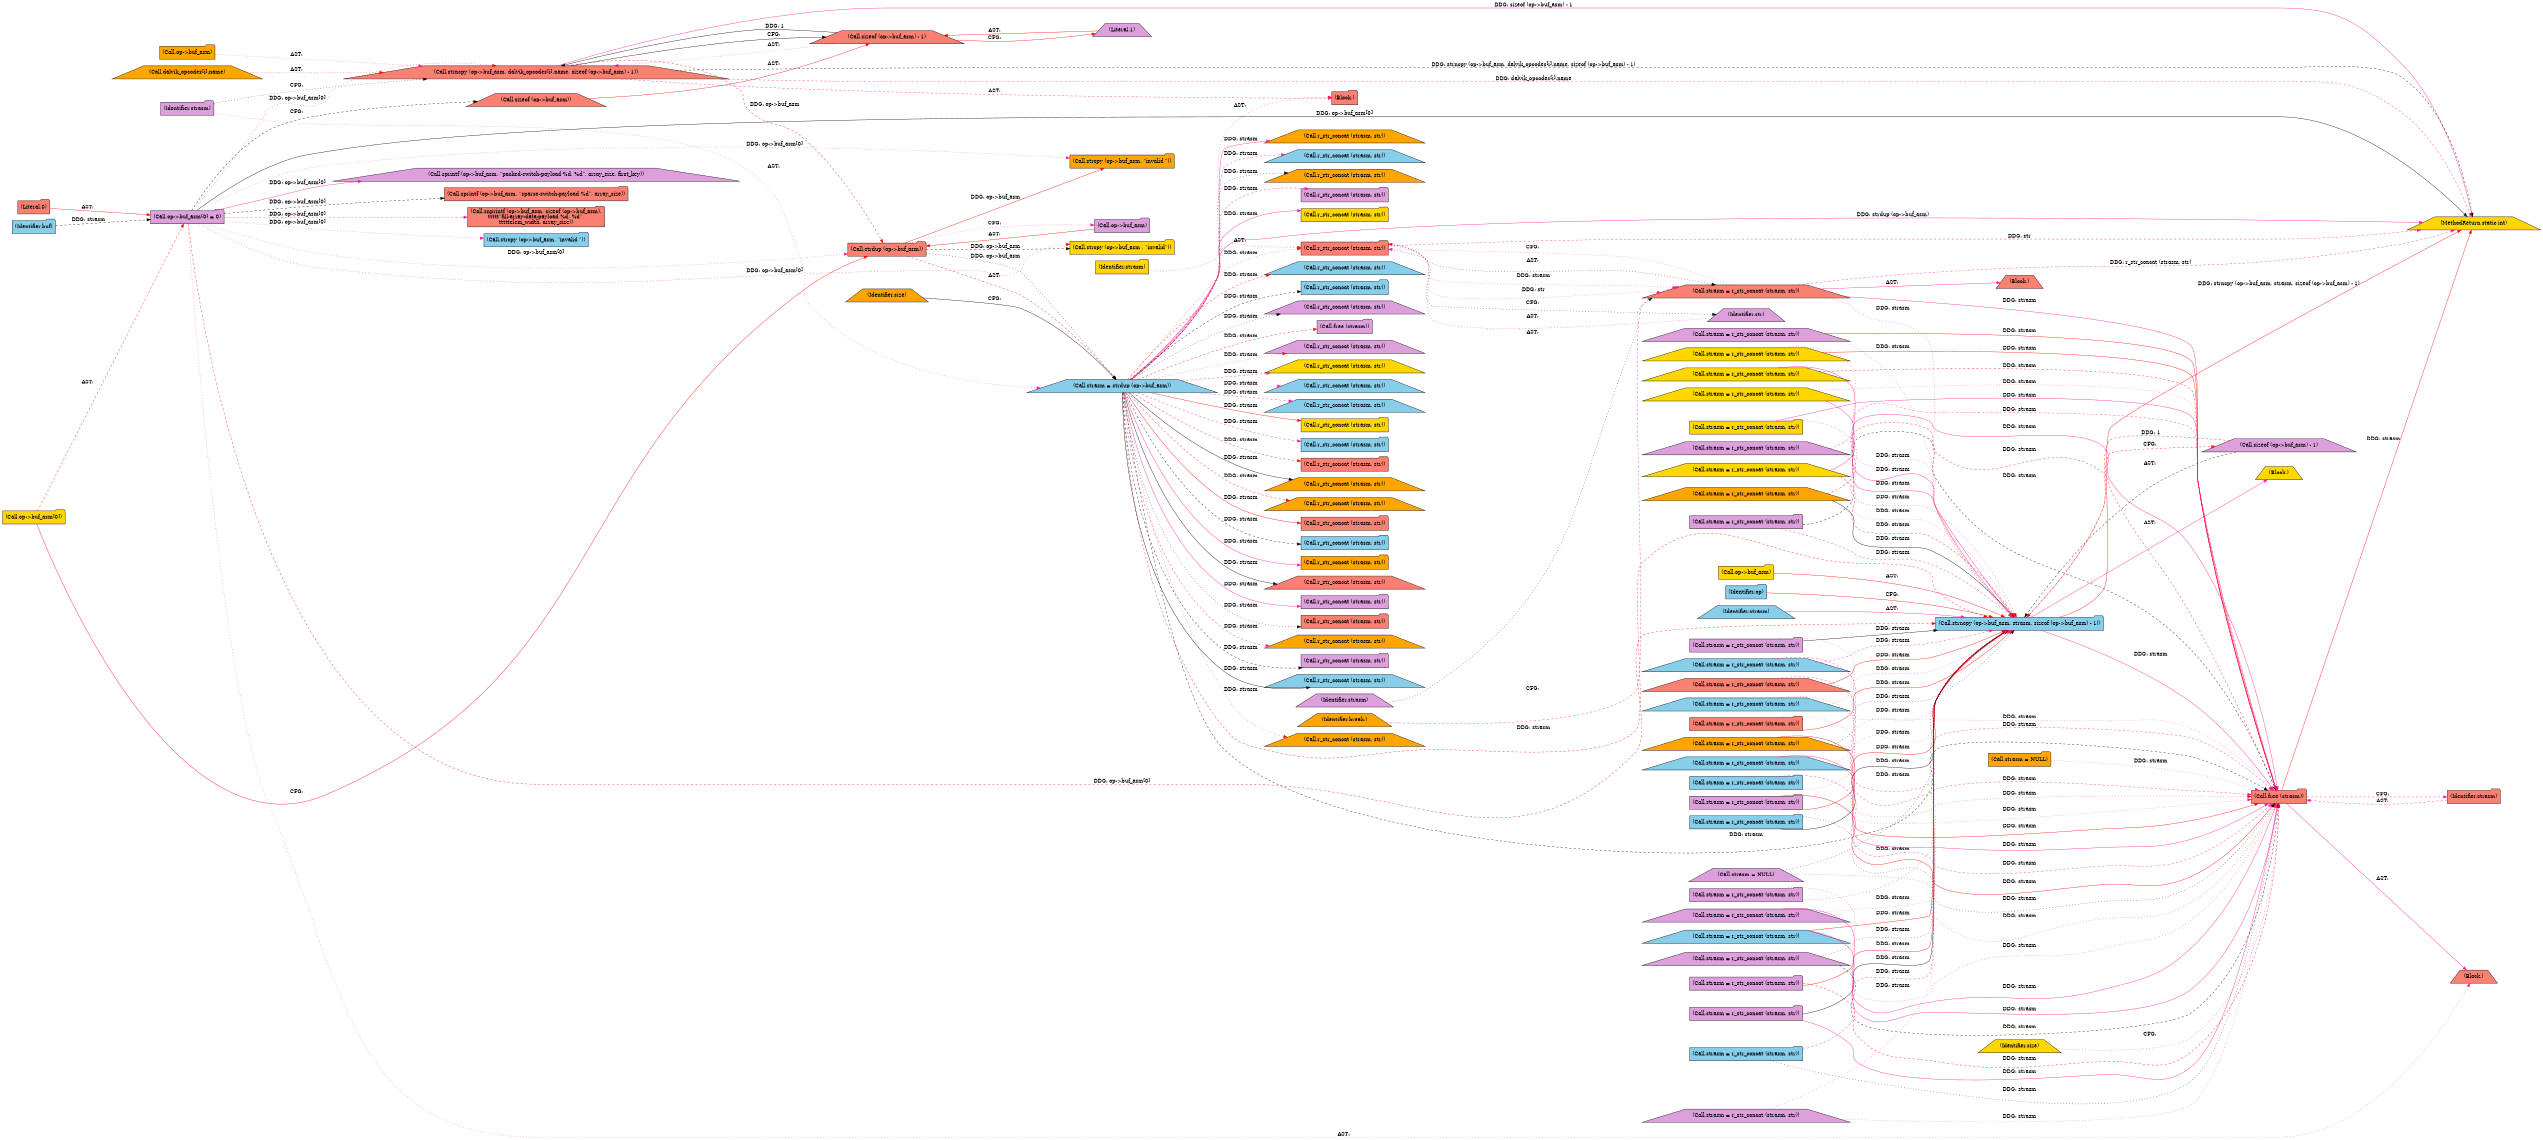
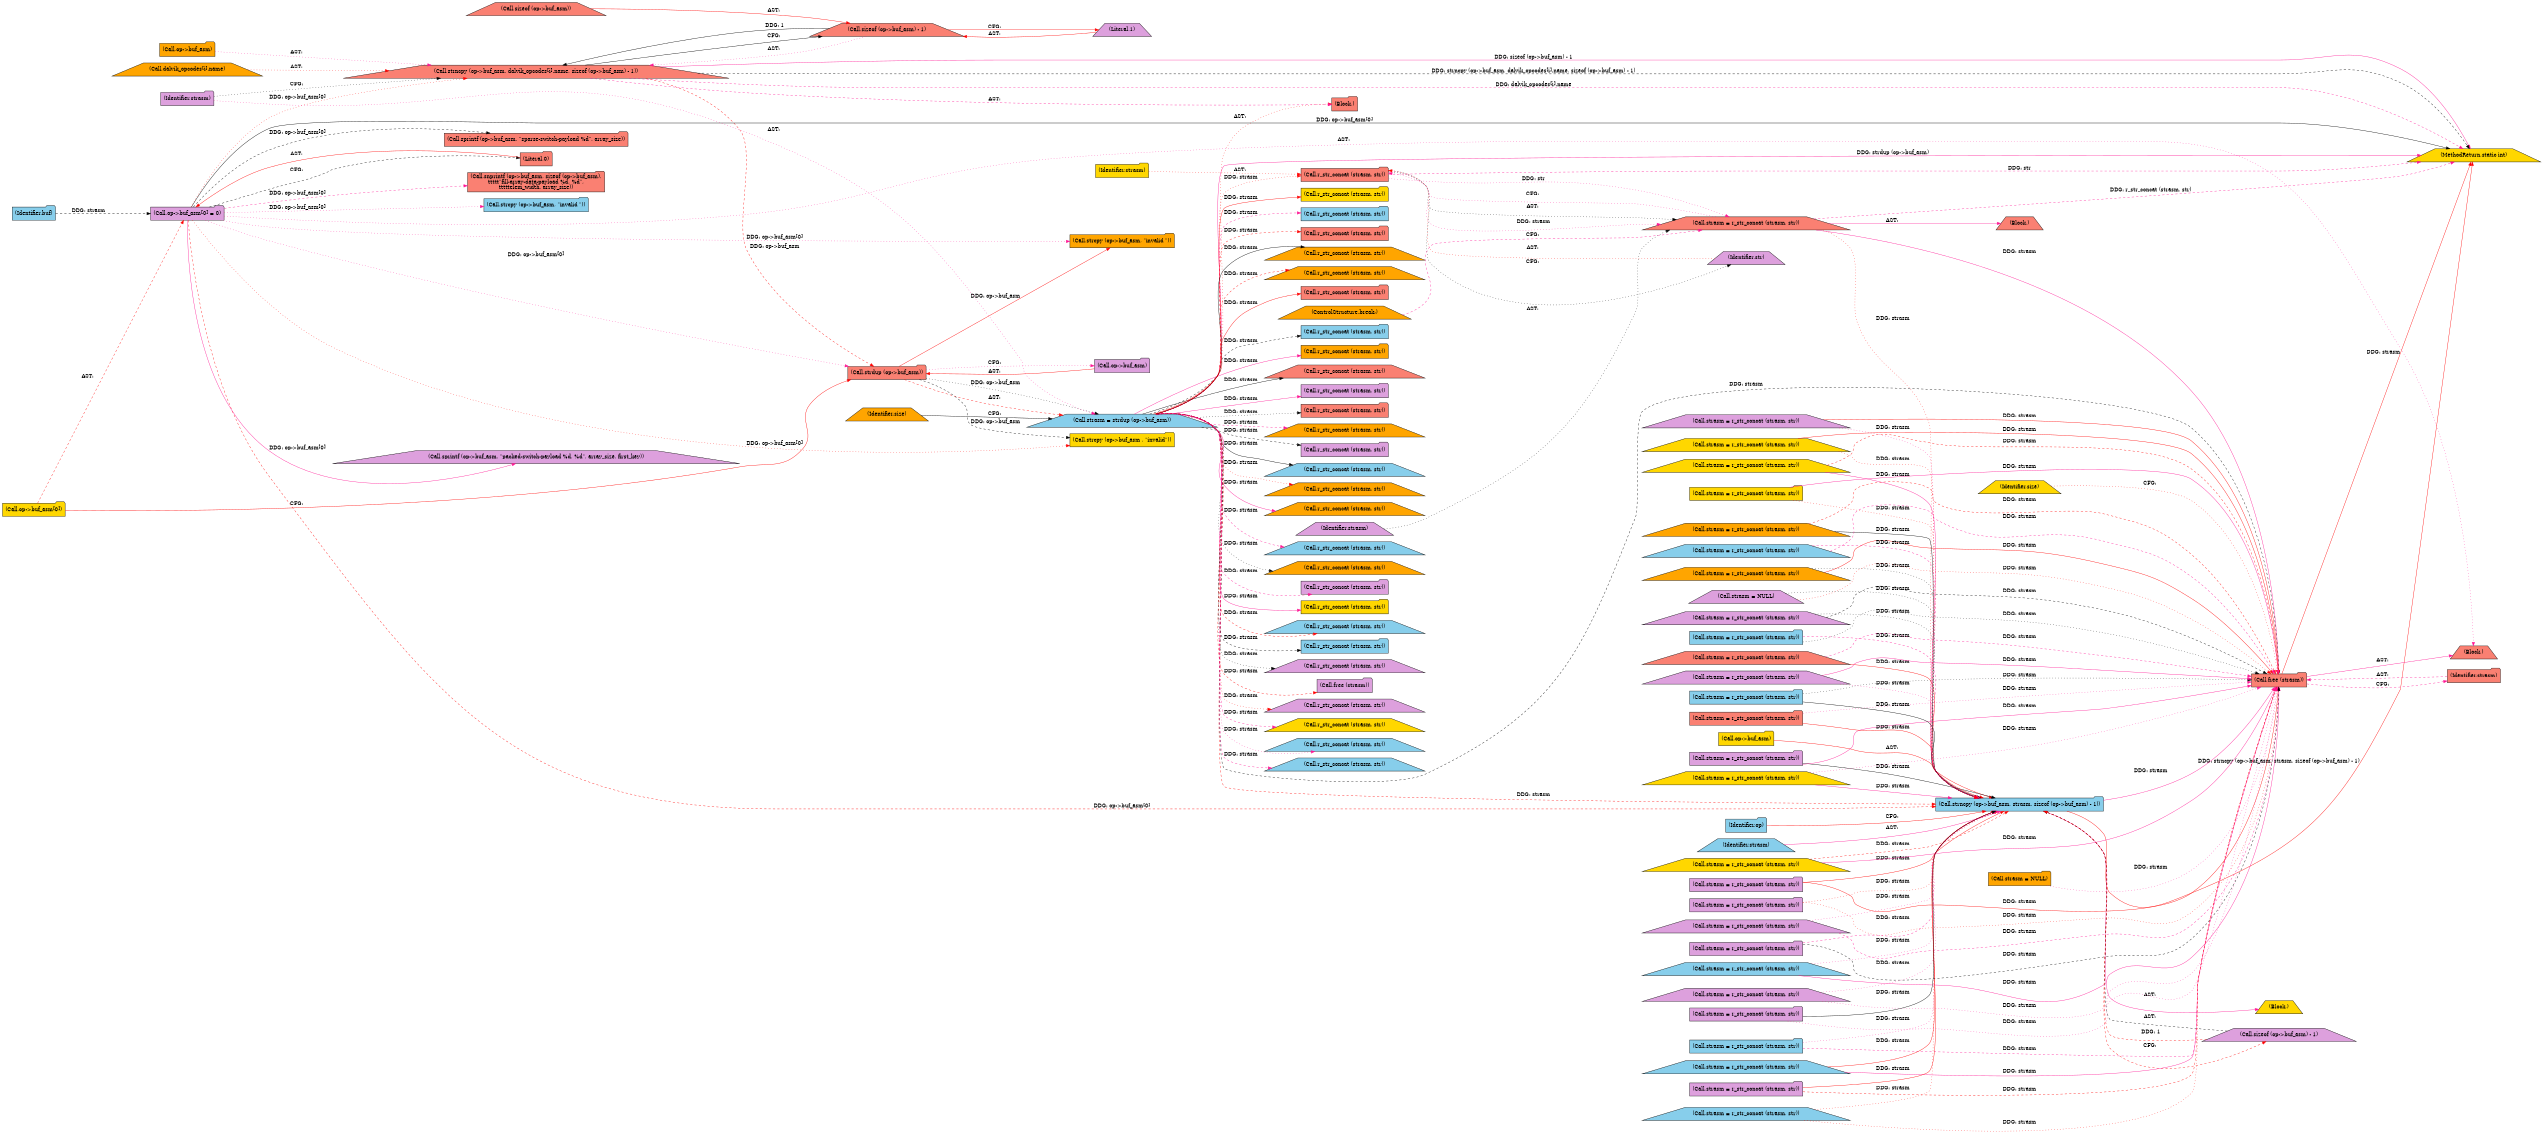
(314, 117) -> (360, 164)
(1345, 720) -> (1345, 313)
